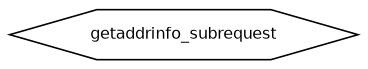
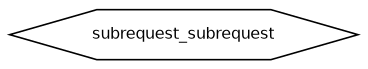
(184, 35) -> (184, 35)
